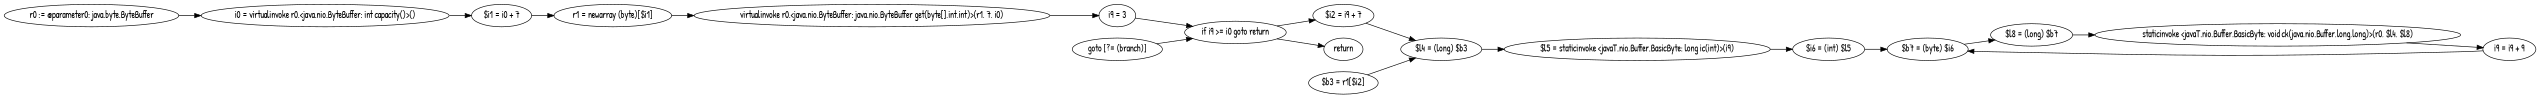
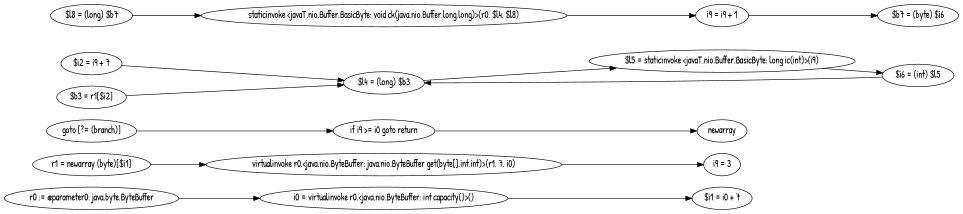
(540, 16) -> none
(1161, 22) -> none
(1293, 23) -> none
(1976, 43) -> none
(1343, 49) -> (722, 131)
(1873, 49) -> (657, 81)
(2509, 49) -> (722, 16)
